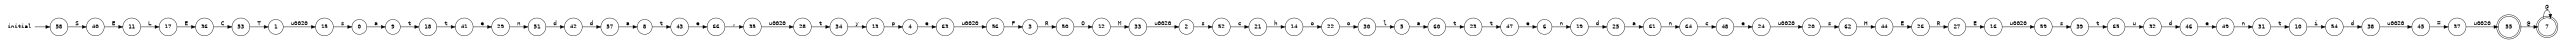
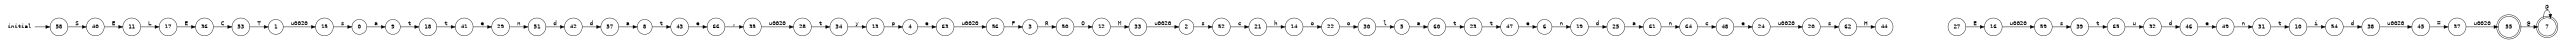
(1921, 27) -> none
